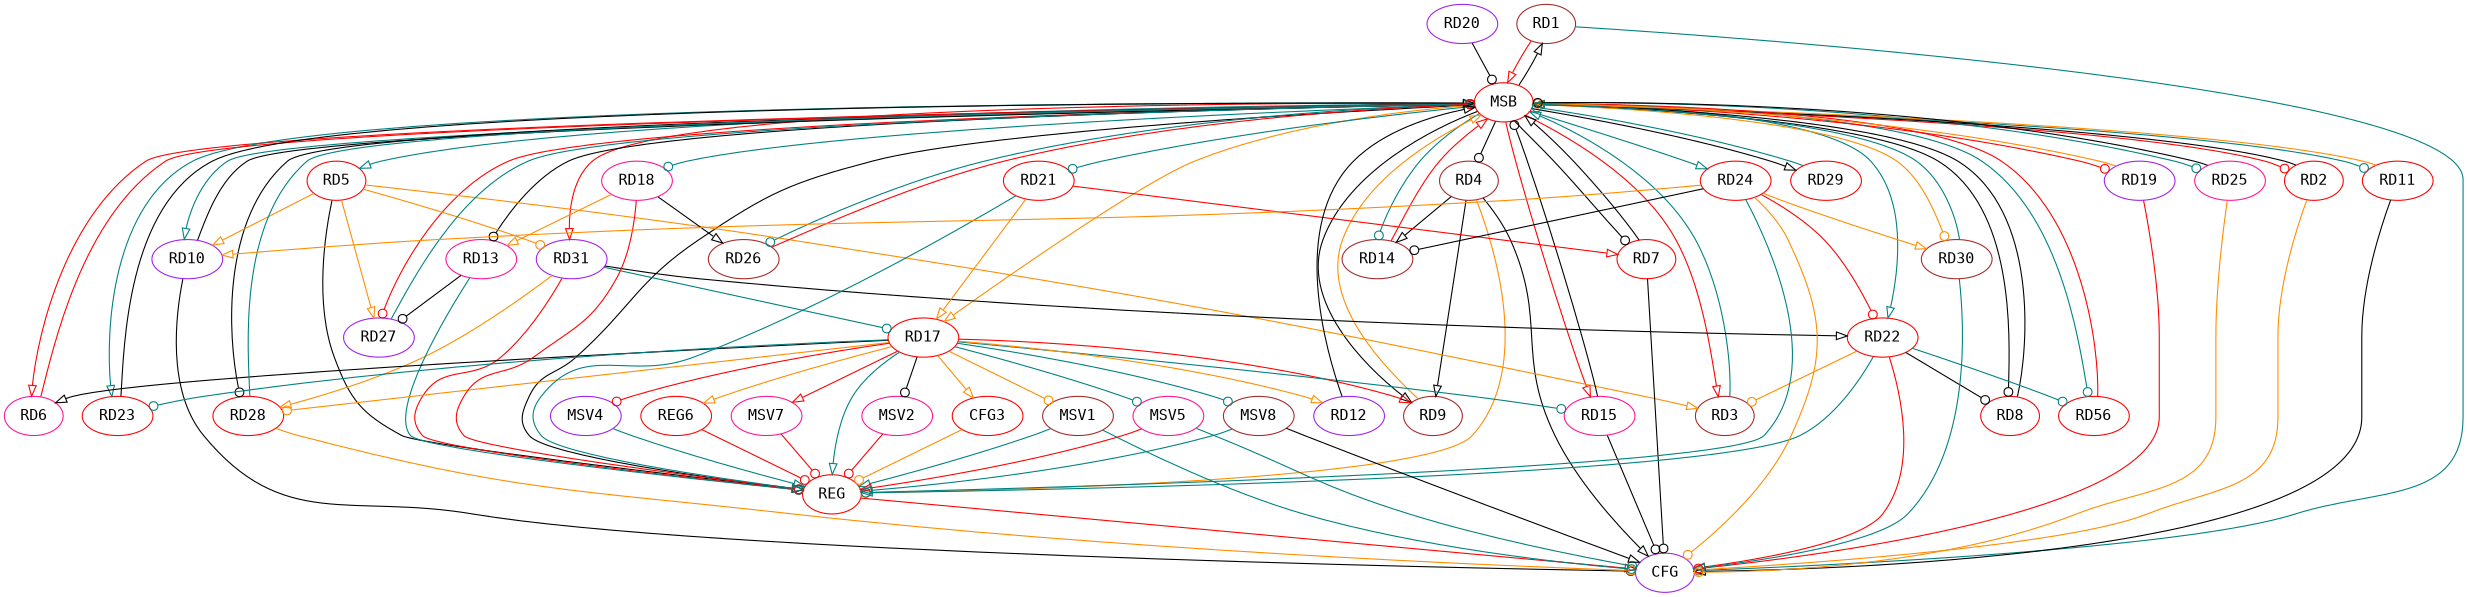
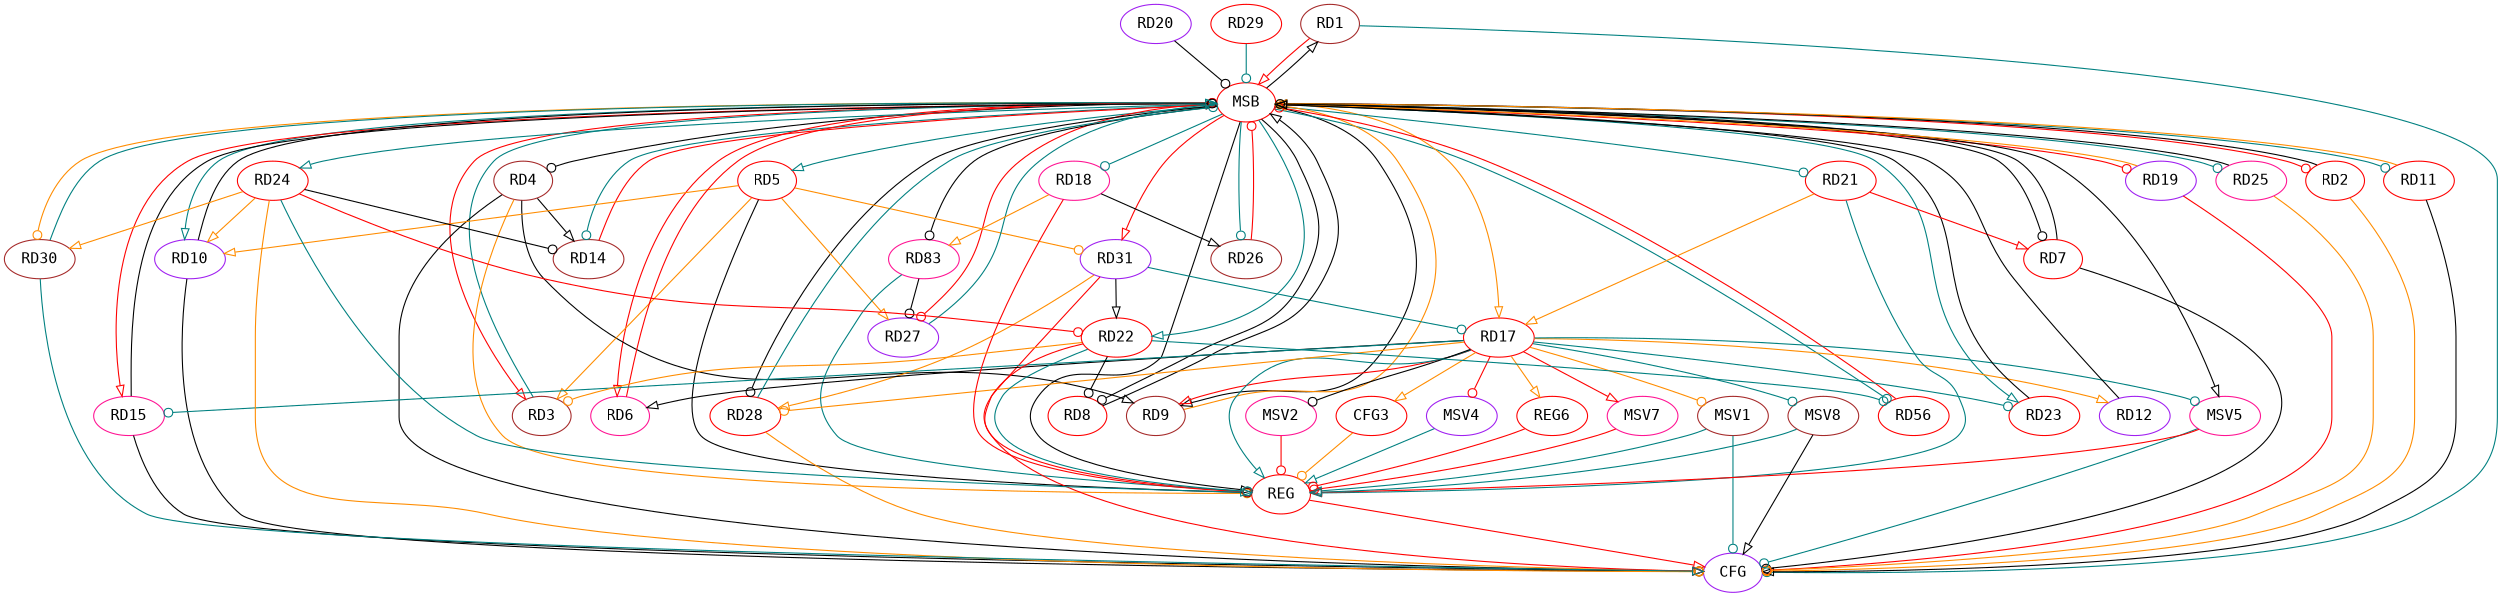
(1660, 133) -> (2042, 159)
(481, 259) -> (924, 259)
